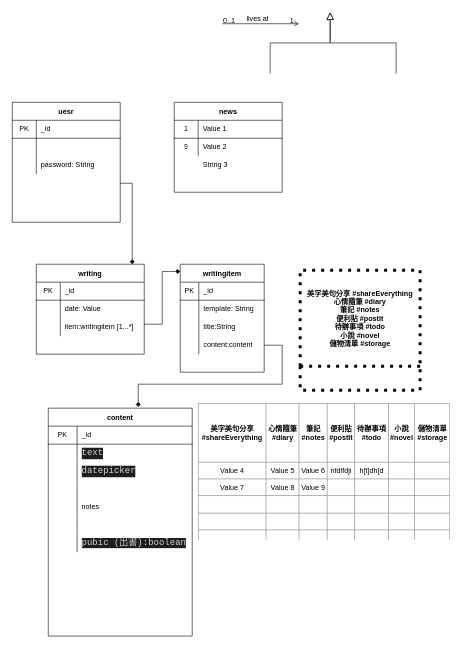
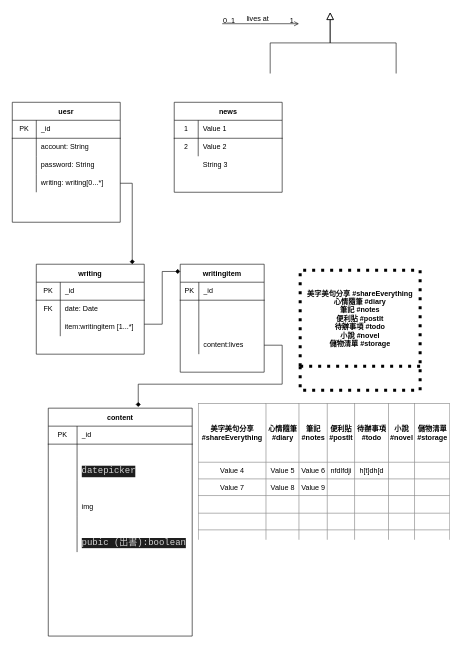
none -> (78, 147)
(186, 147) -> (186, 147)
none -> (78, 183)
none -> (48, 309)
(84, 309) -> (83, 309)
(232, 309) -> none
(232, 327) -> none
(233, 345) -> (227, 345)
(135, 453) -> none
(92, 507) -> (87, 507)
